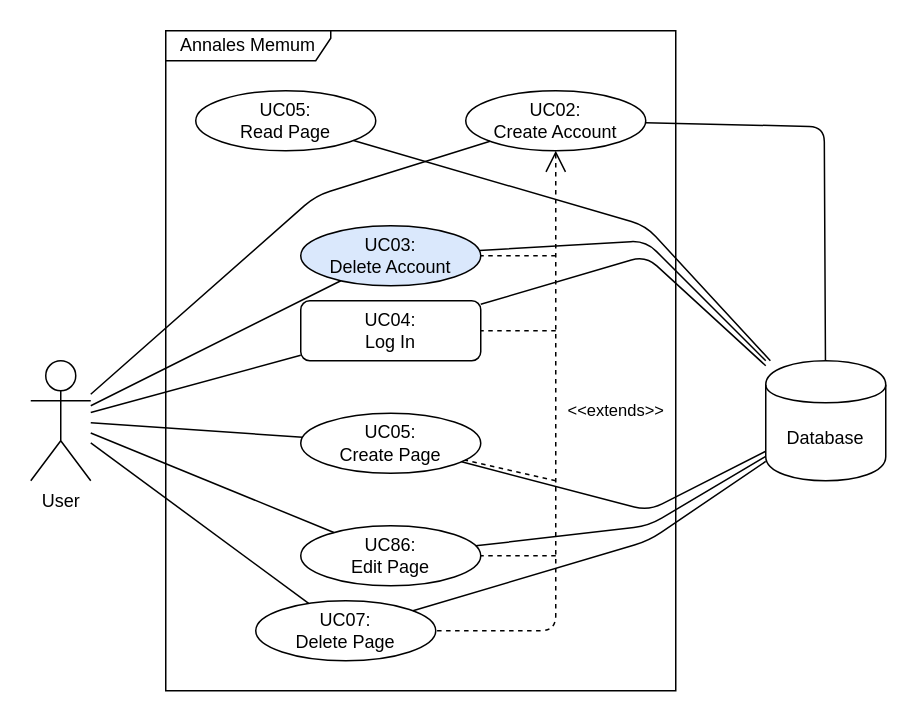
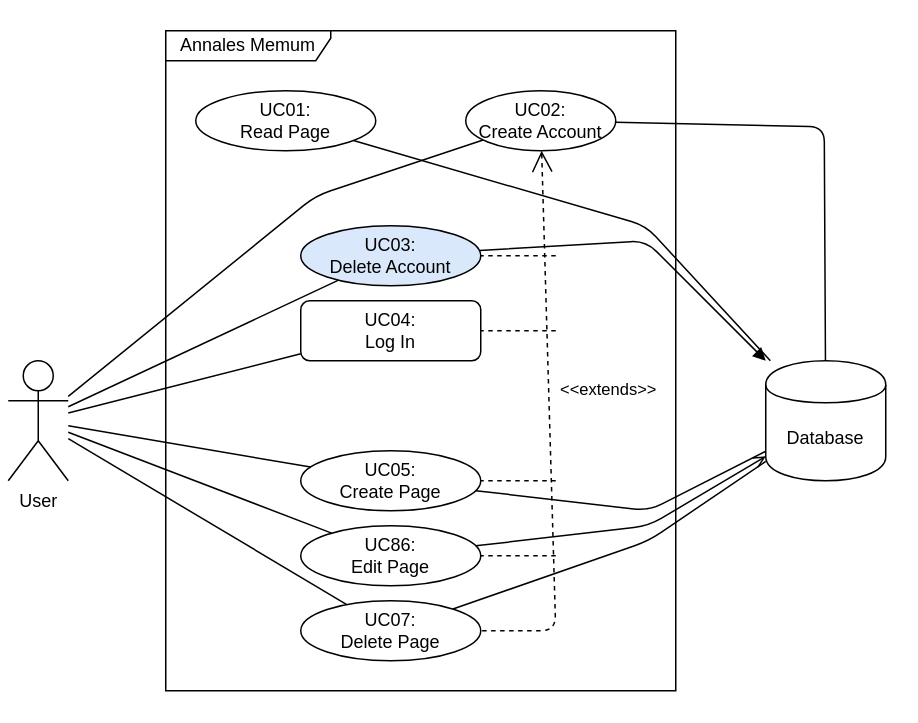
(286, 121) -> (286, 121)
(556, 121) -> (541, 121)
(638, 259) -> none
(760, 355) -> (756, 351)
(61, 421) -> (38, 421)
(391, 443) -> (391, 481)
(761, 459) -> (759, 460)
(346, 631) -> (391, 631)
